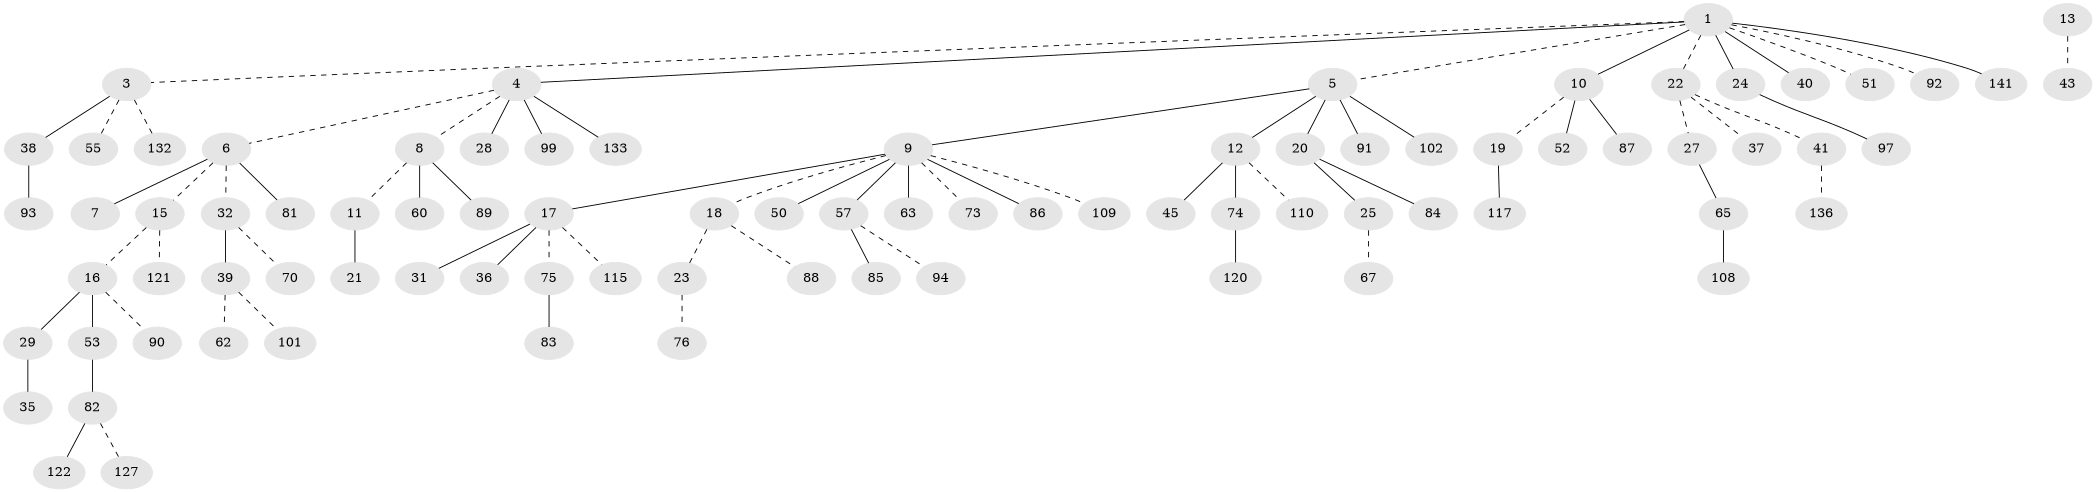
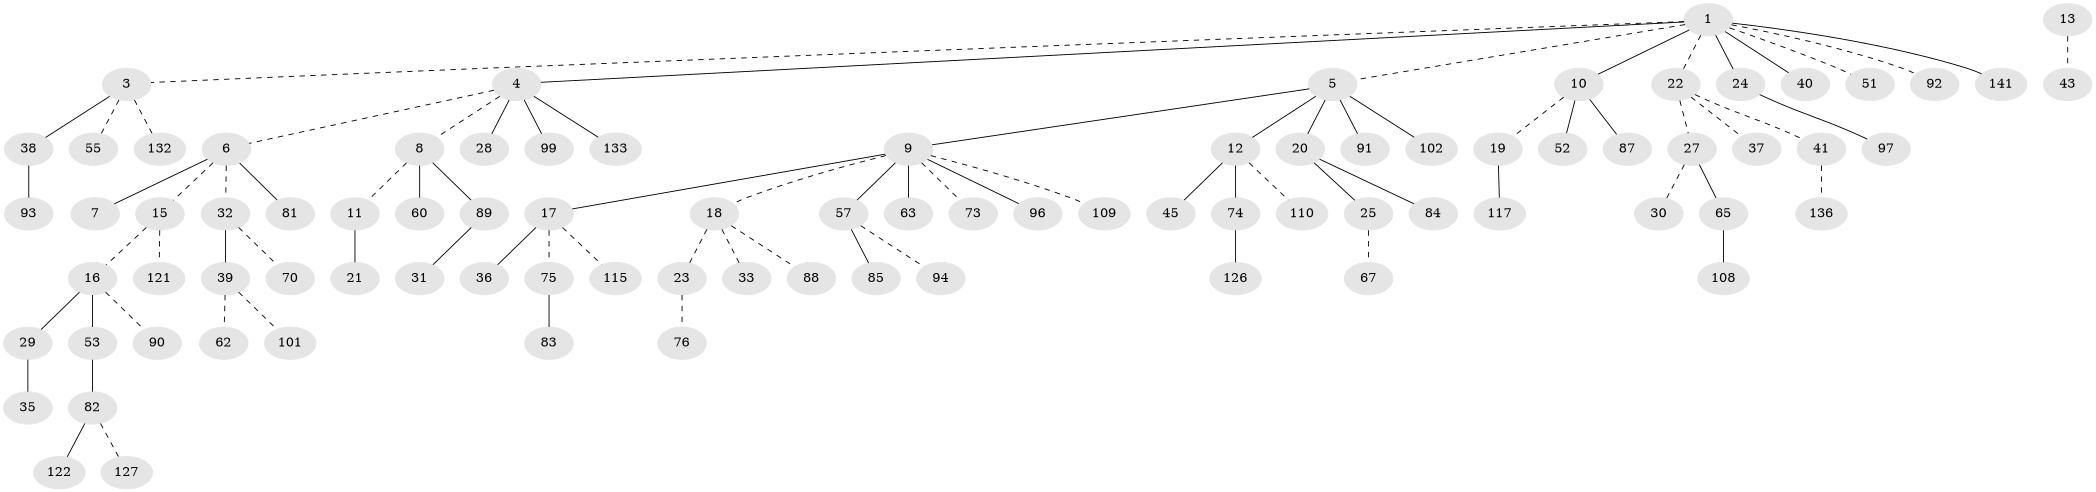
(779, 214) -> none
(1038, 214) -> (1038, 214)
none -> (1659, 214)
(484, 246) -> (452, 246)
none -> (747, 279)
(1236, 279) -> (1236, 279)
